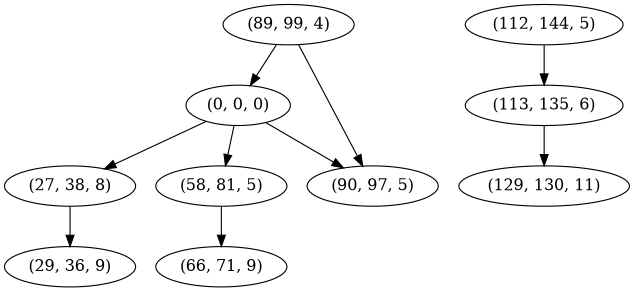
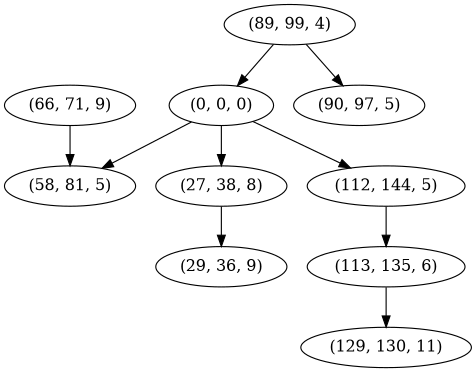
(300, 142) -> (297, 142)
(221, 221) -> (70, 140)
